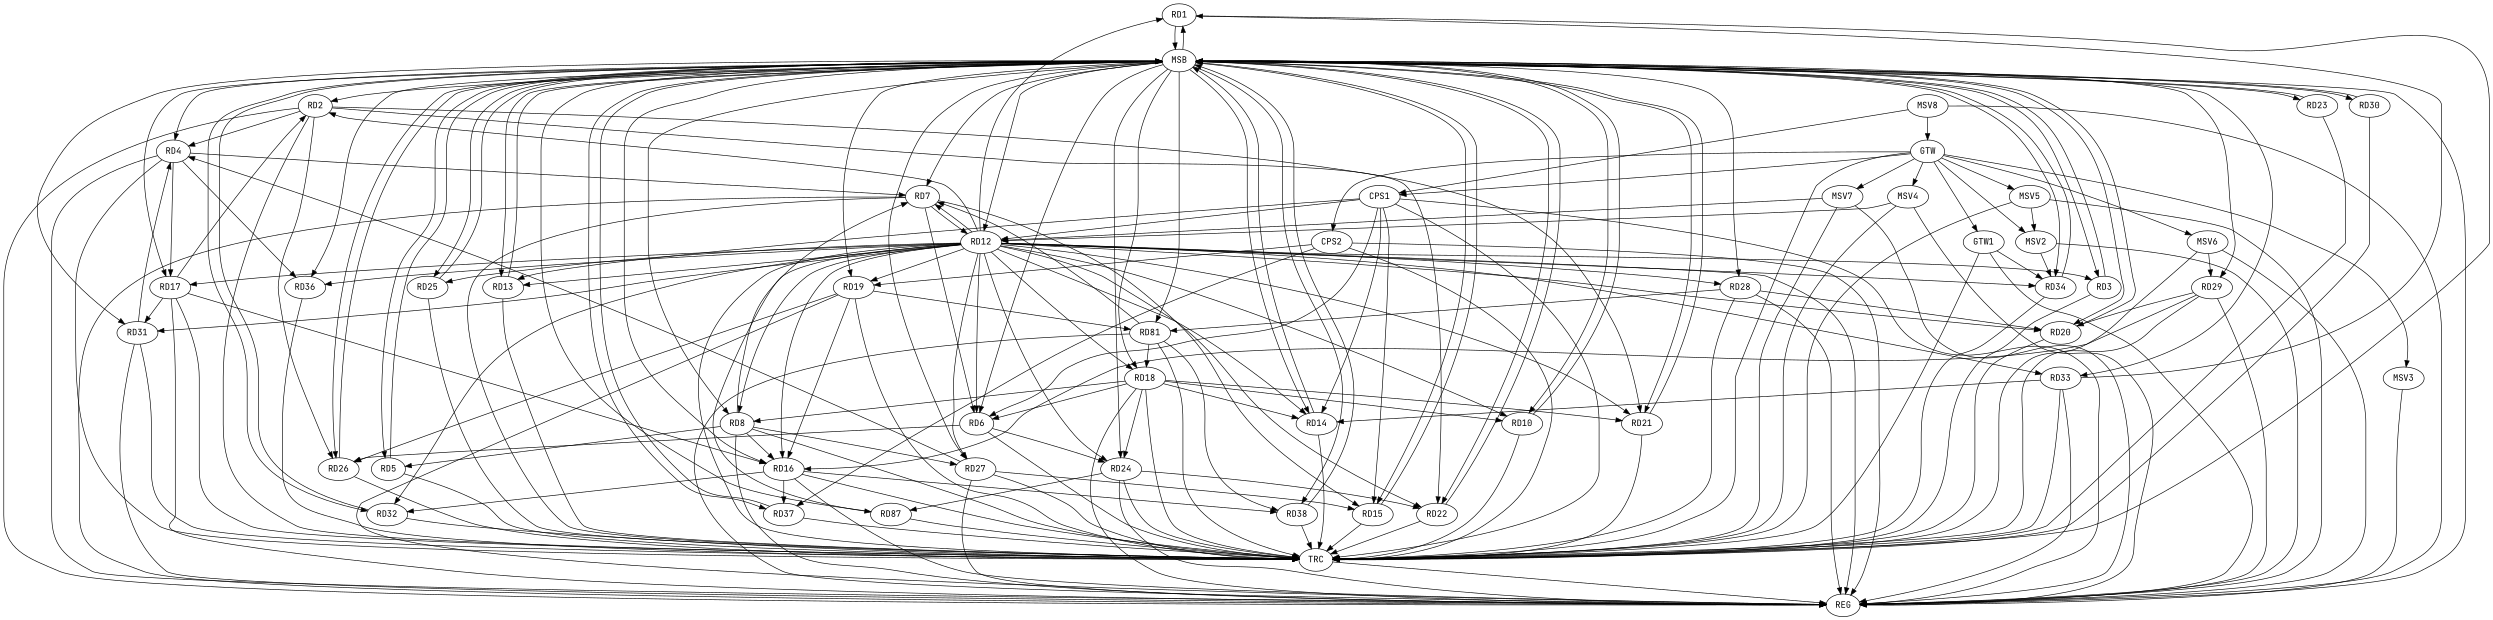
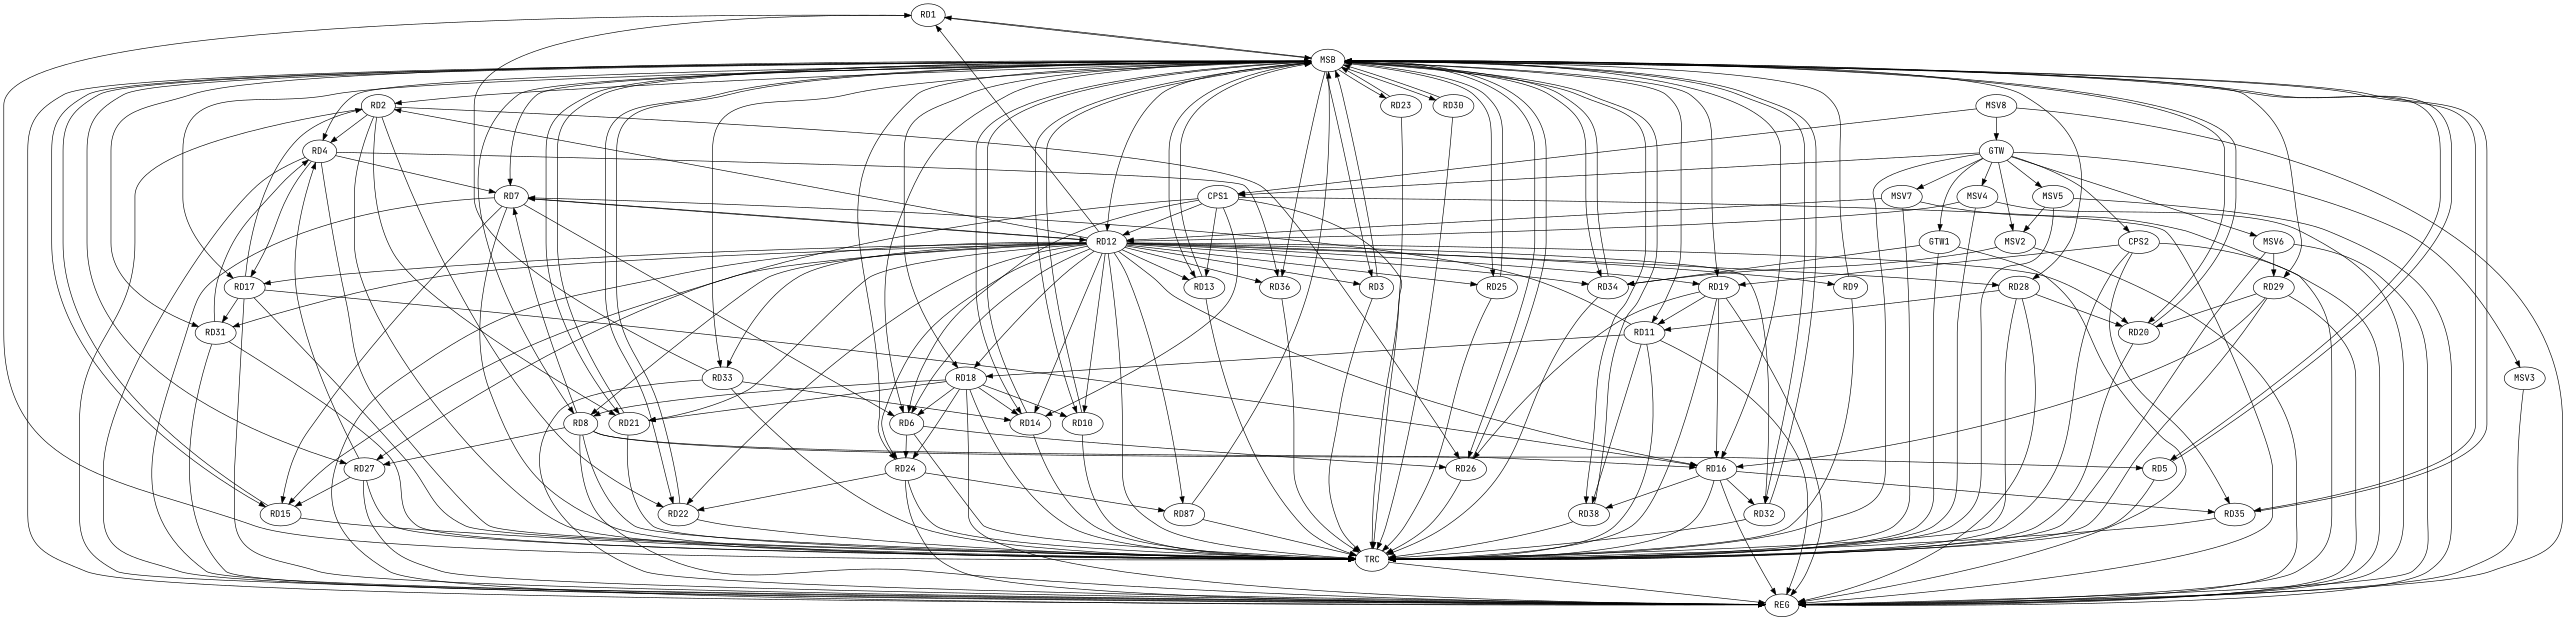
none -> (1851, 288)
(1150, 333) -> (1644, 333)
(784, 515) -> (2235, 515)
